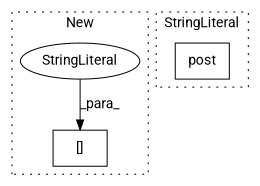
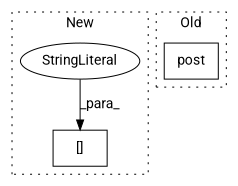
(202, 24) -> (191, 24)
